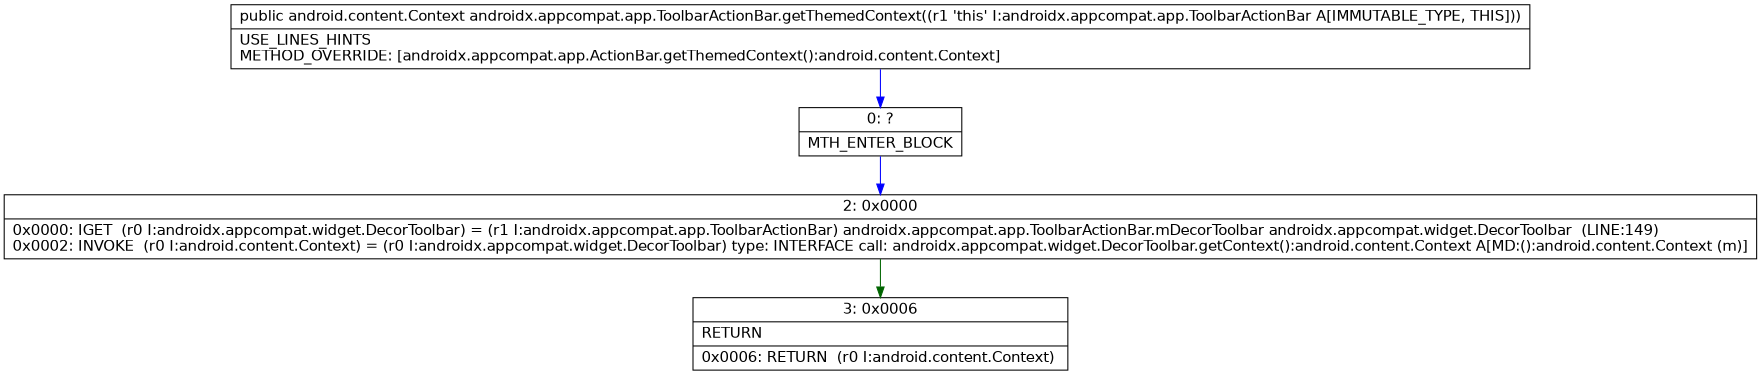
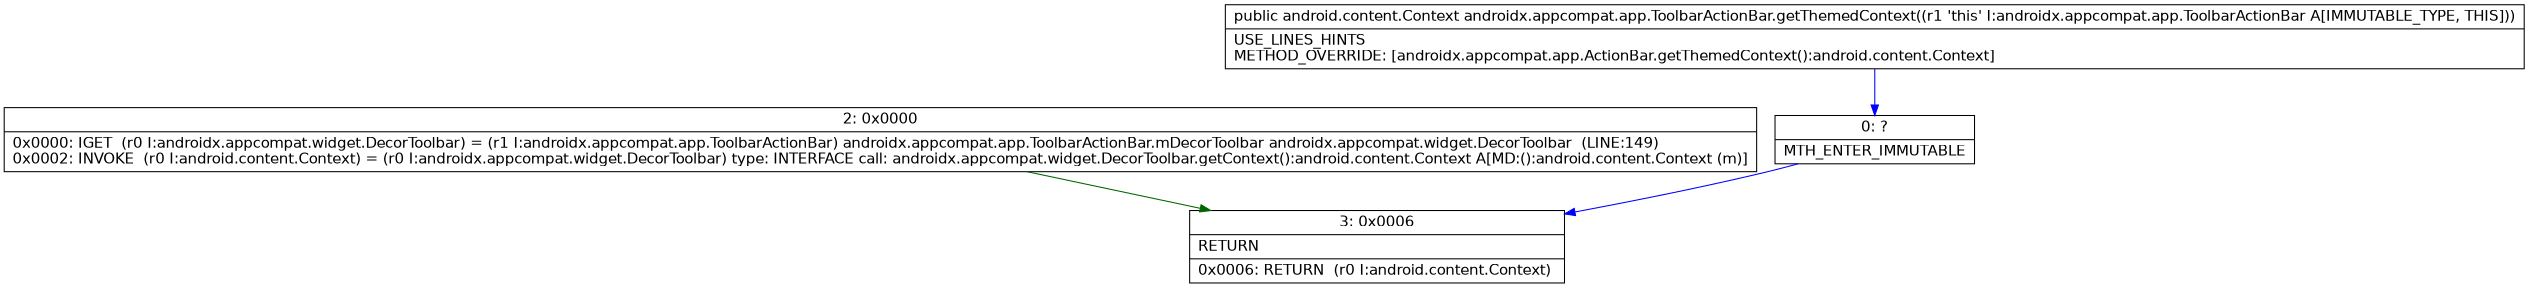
(880, 143) -> (1875, 151)
(880, 170) -> (1687, 190)
